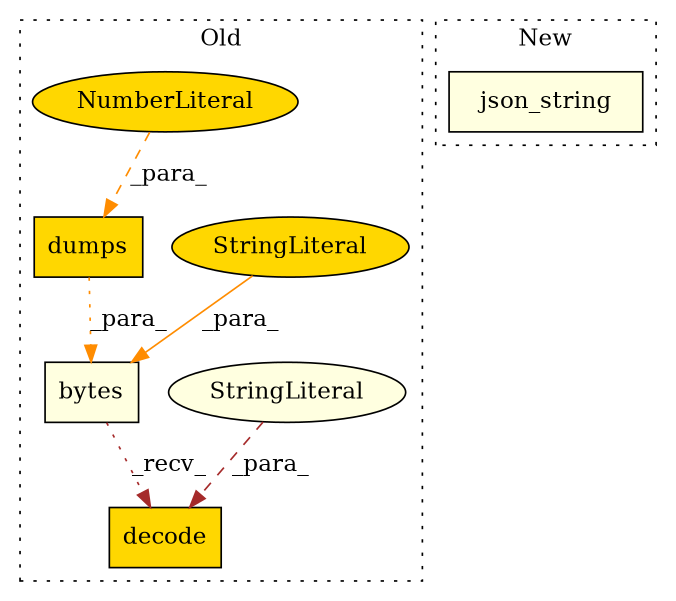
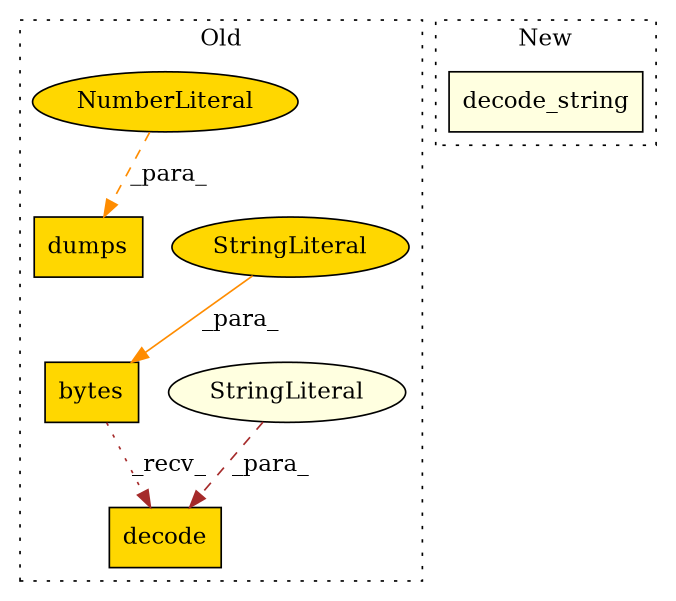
(546, 102) -> (546, 102)
(90, 311) -> none
(92, 392) -> (92, 392)
